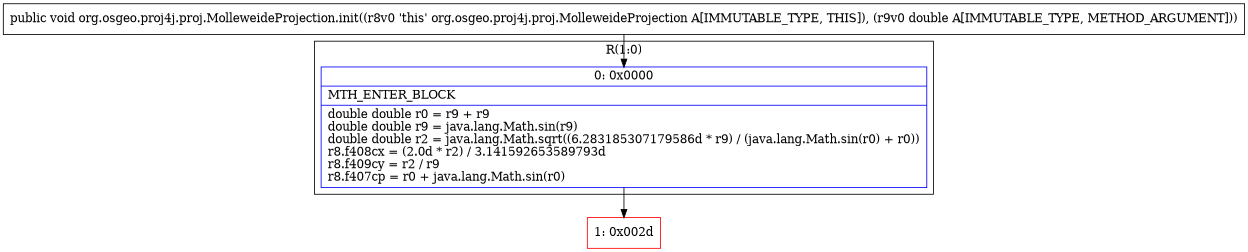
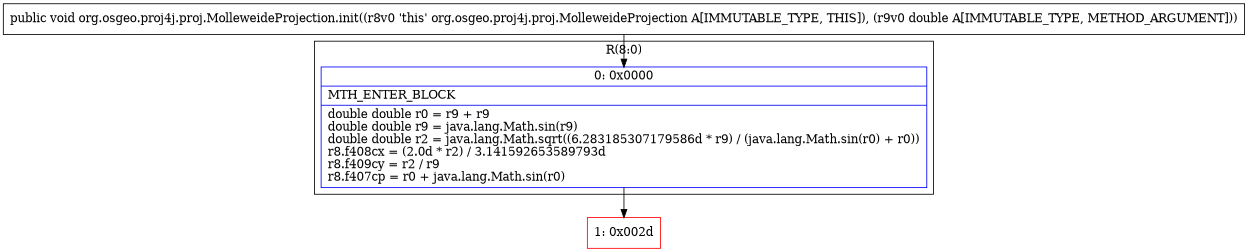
(624, 51) -> (624, 51)
